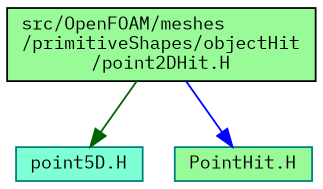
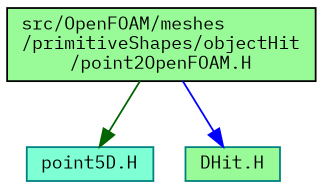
(161, 45) -> (161, 45)
(243, 164) -> (233, 164)
